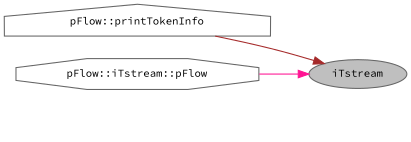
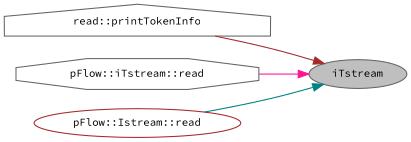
(137, 22) -> (137, 22)
(137, 74) -> (137, 74)
none -> (137, 123)
